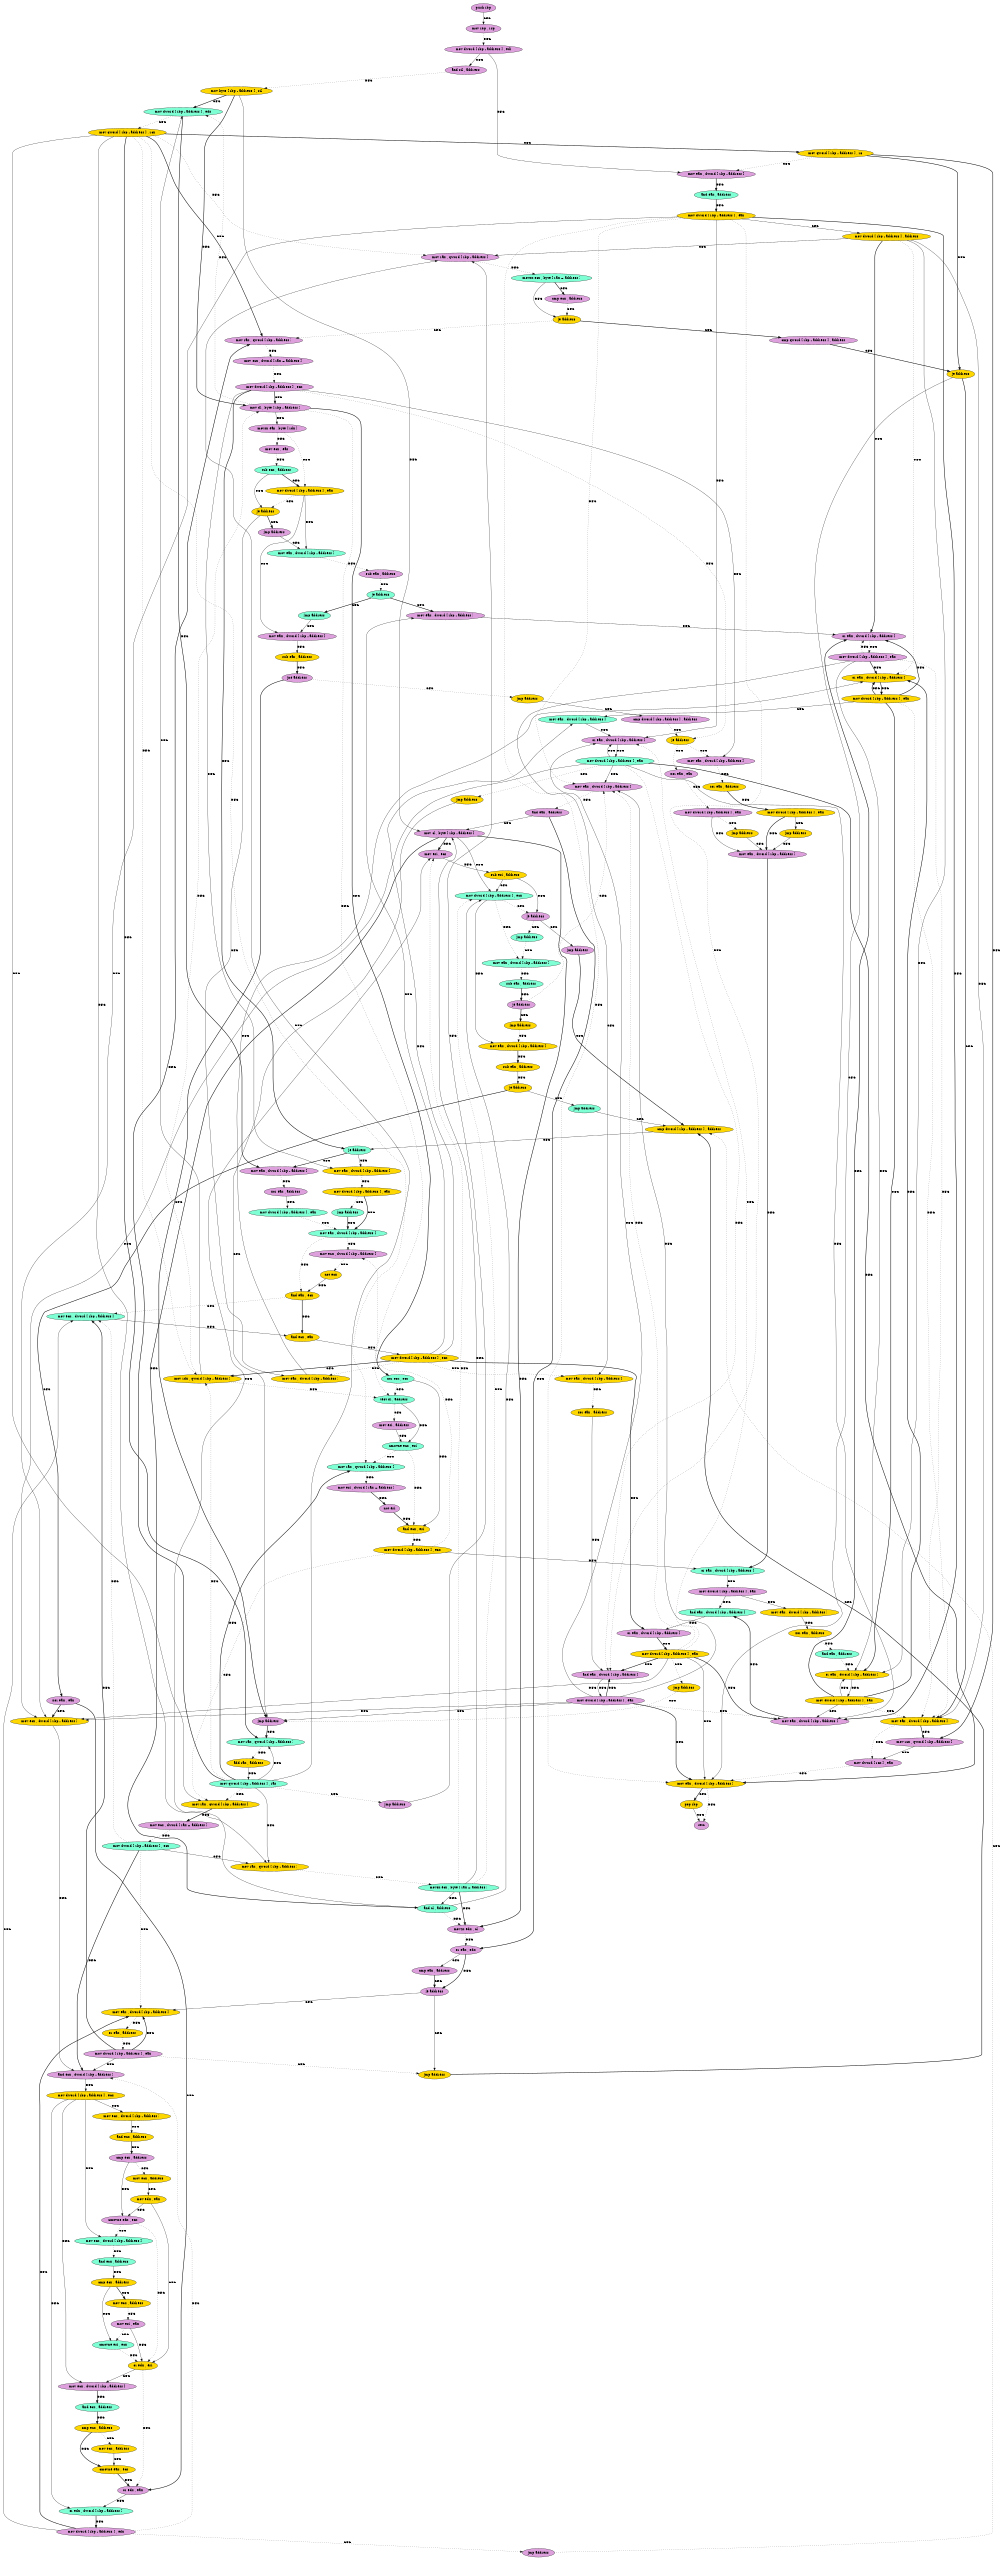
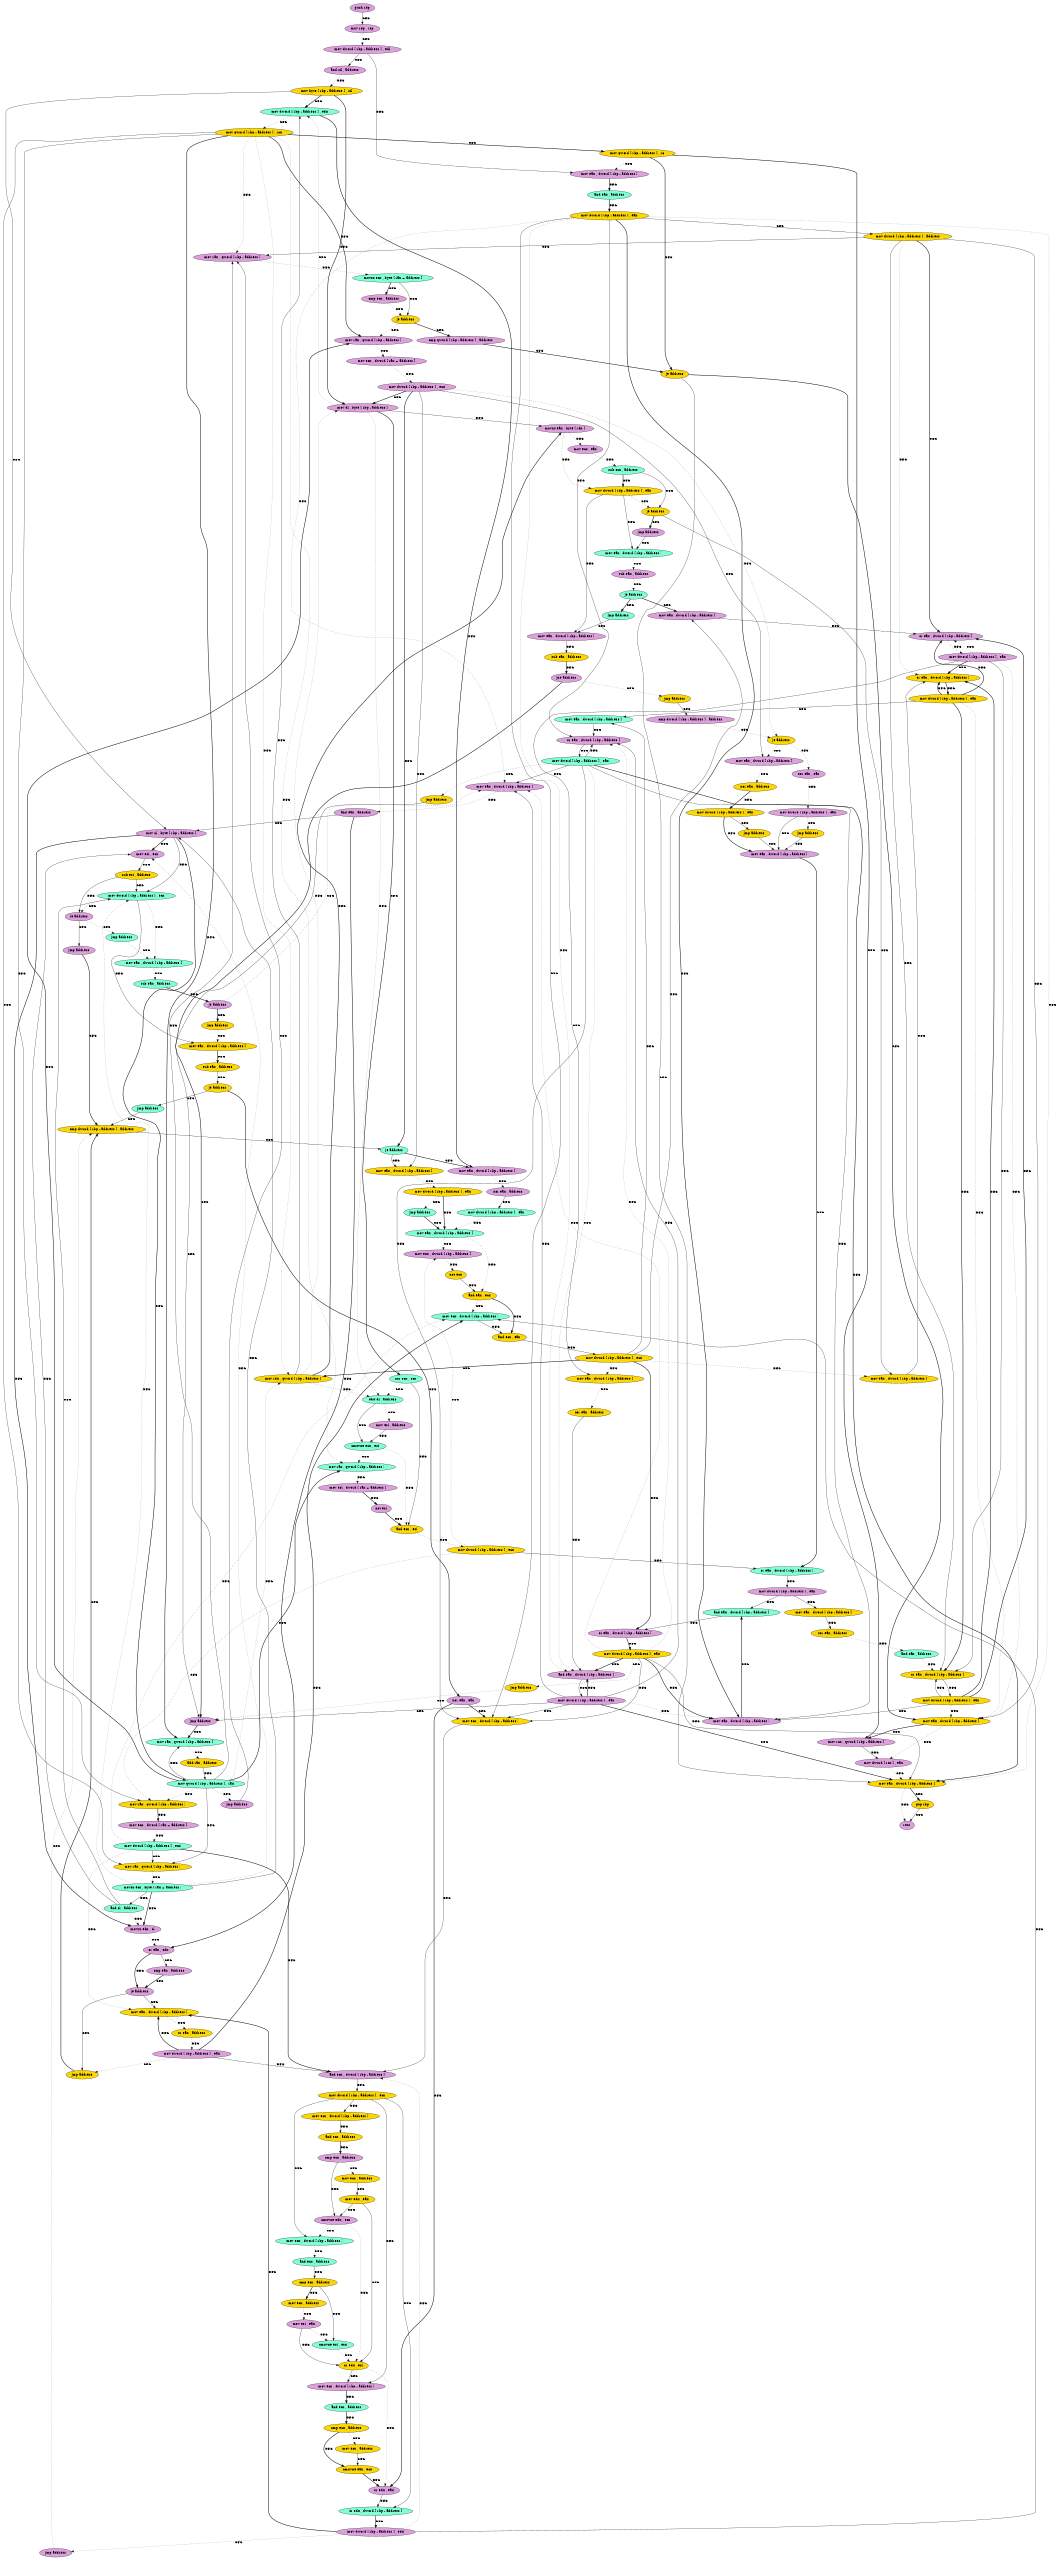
(487, 39) -> (366, 39)
none -> (329, 881)
(156, 1451) -> (155, 1290)
